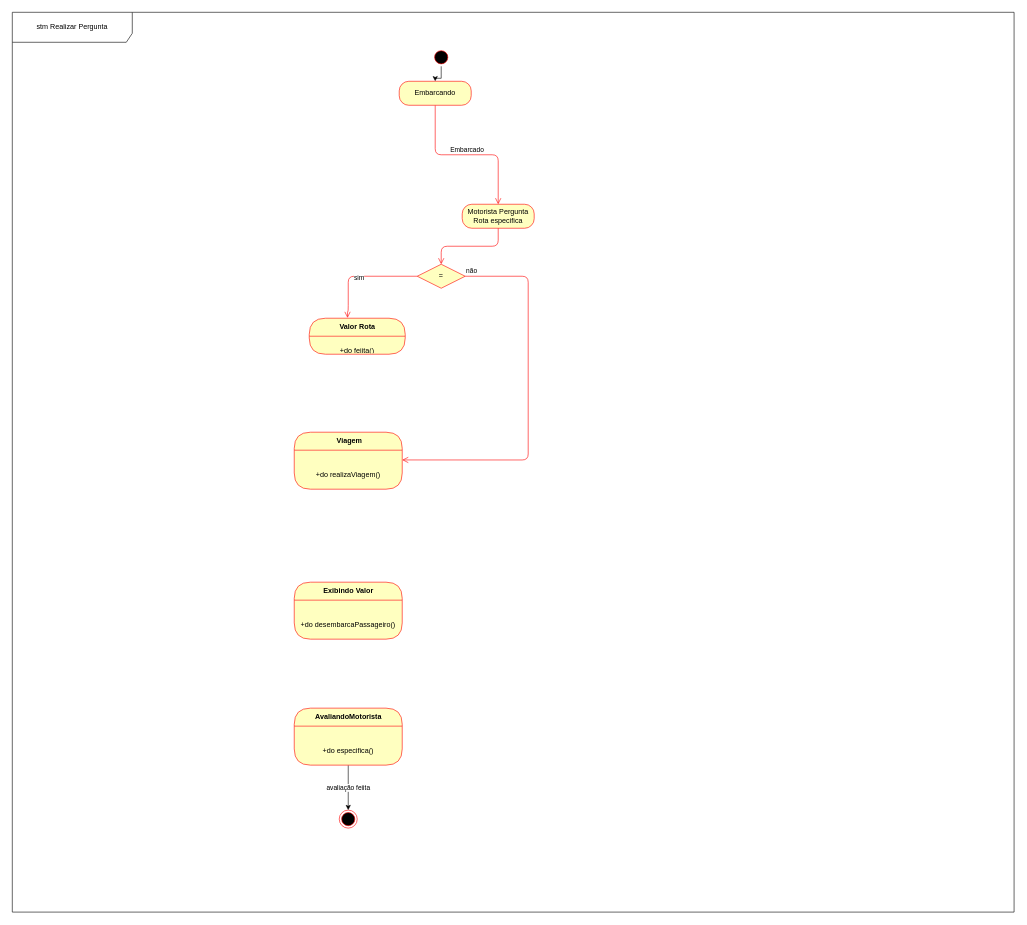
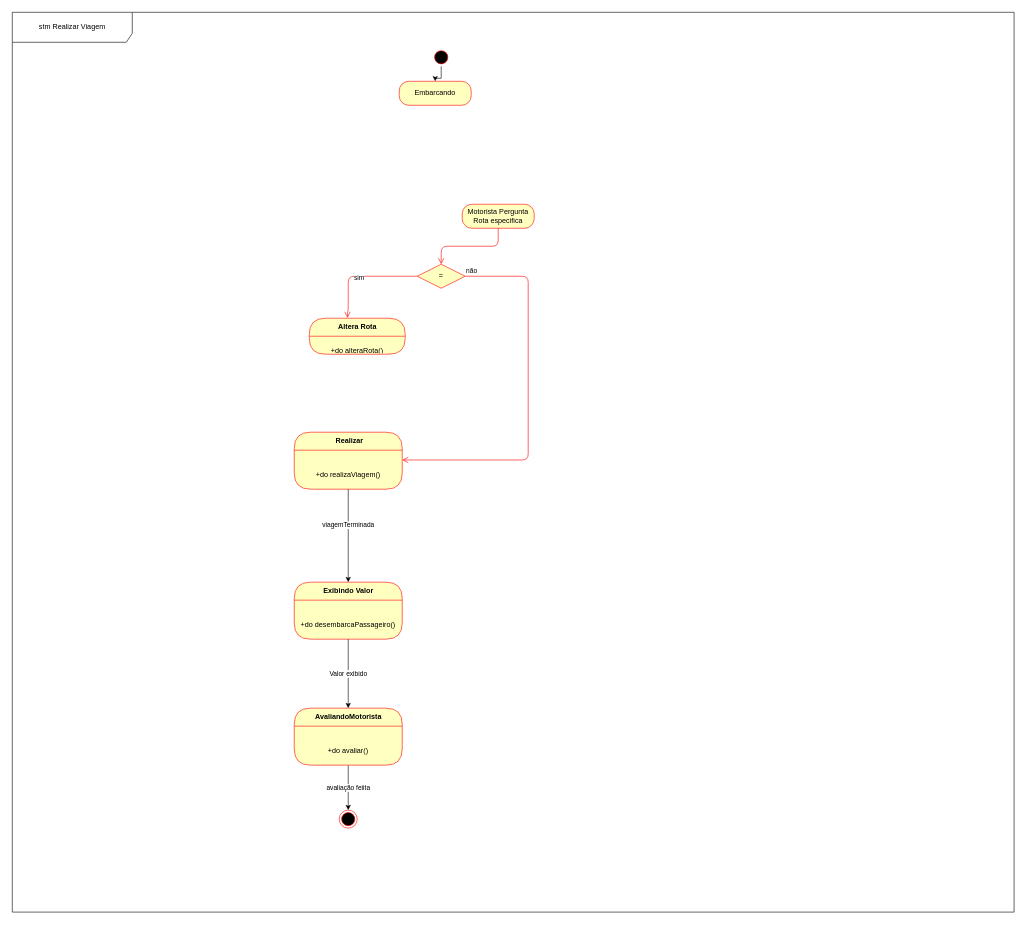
(72, 27) -> (72, 27)
(466, 155) -> none
(358, 327) -> (358, 327)
(357, 345) -> (357, 345)
(349, 441) -> (349, 441)
none -> (348, 524)
none -> (348, 673)
(348, 746) -> (348, 746)
